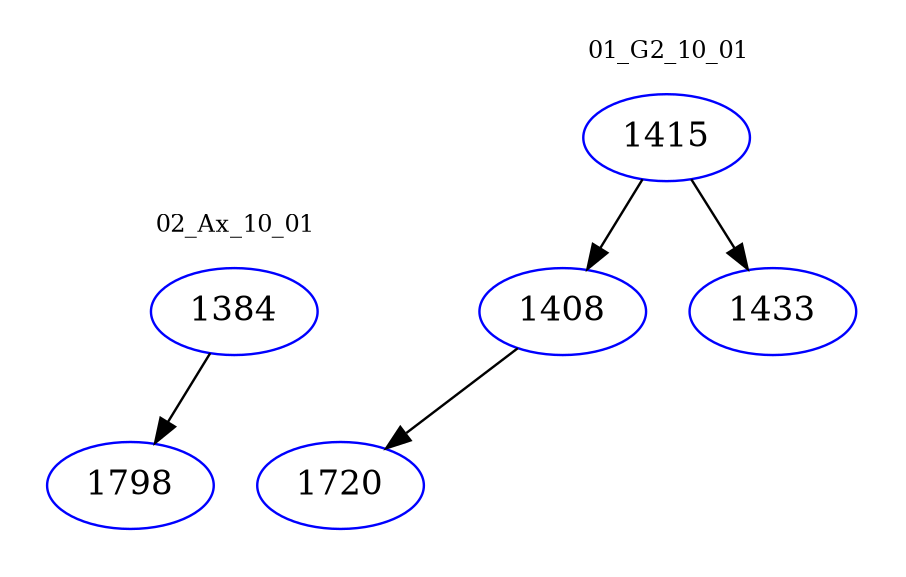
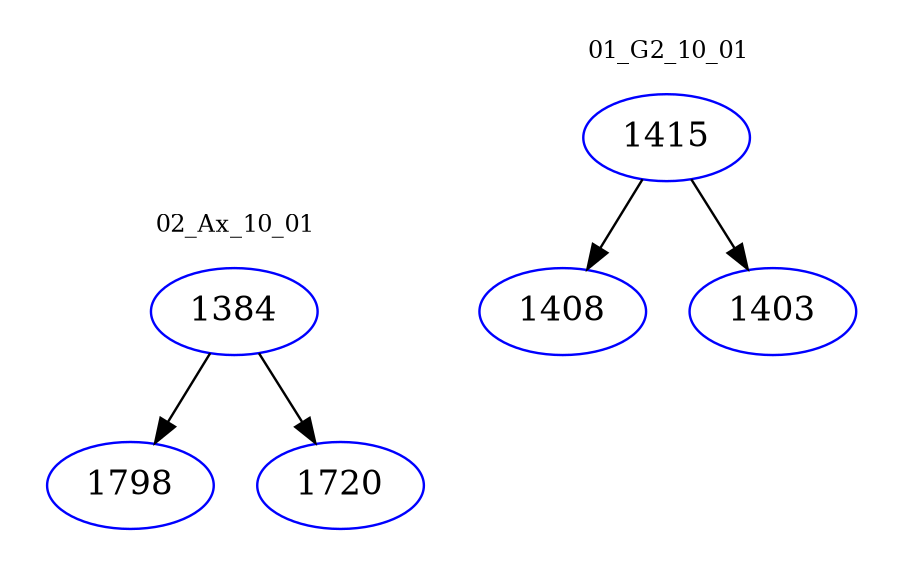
(773, 312) -> (773, 312)
(462, 391) -> (281, 388)
